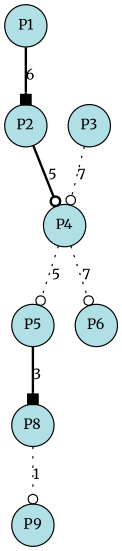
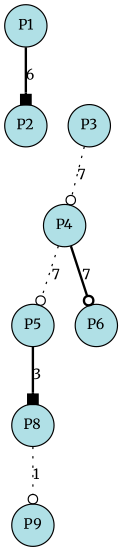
(43, 171) -> none
(79, 271) -> (79, 271)
(56, 276) -> (56, 276)
